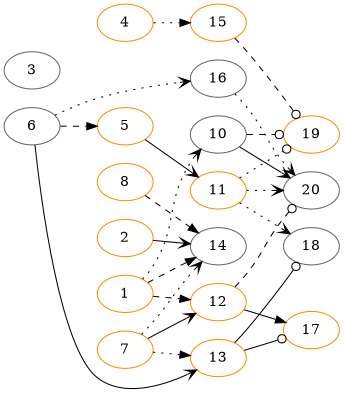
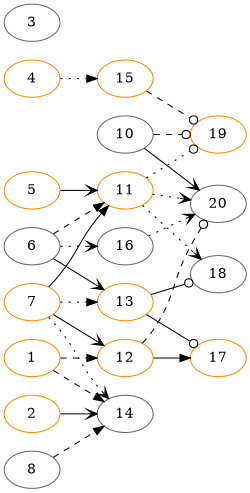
(74, 126) -> (74, 221)
(125, 182) -> (32, 470)
(170, 223) -> none
none -> (75, 253)
